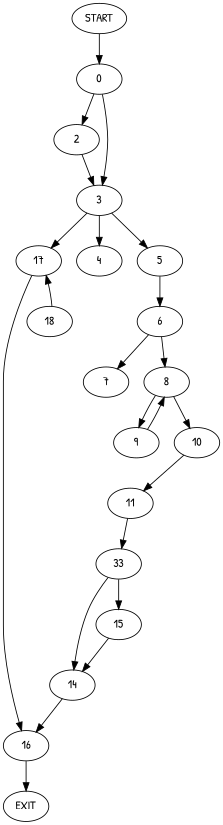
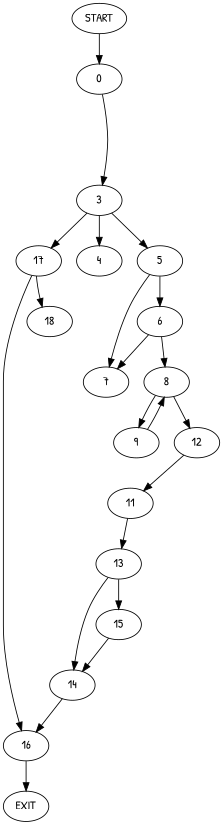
(77, 140) -> none
(51, 295) -> (38, 287)
none -> (126, 315)
(197, 443) -> (197, 443)
(119, 564) -> (119, 564)
